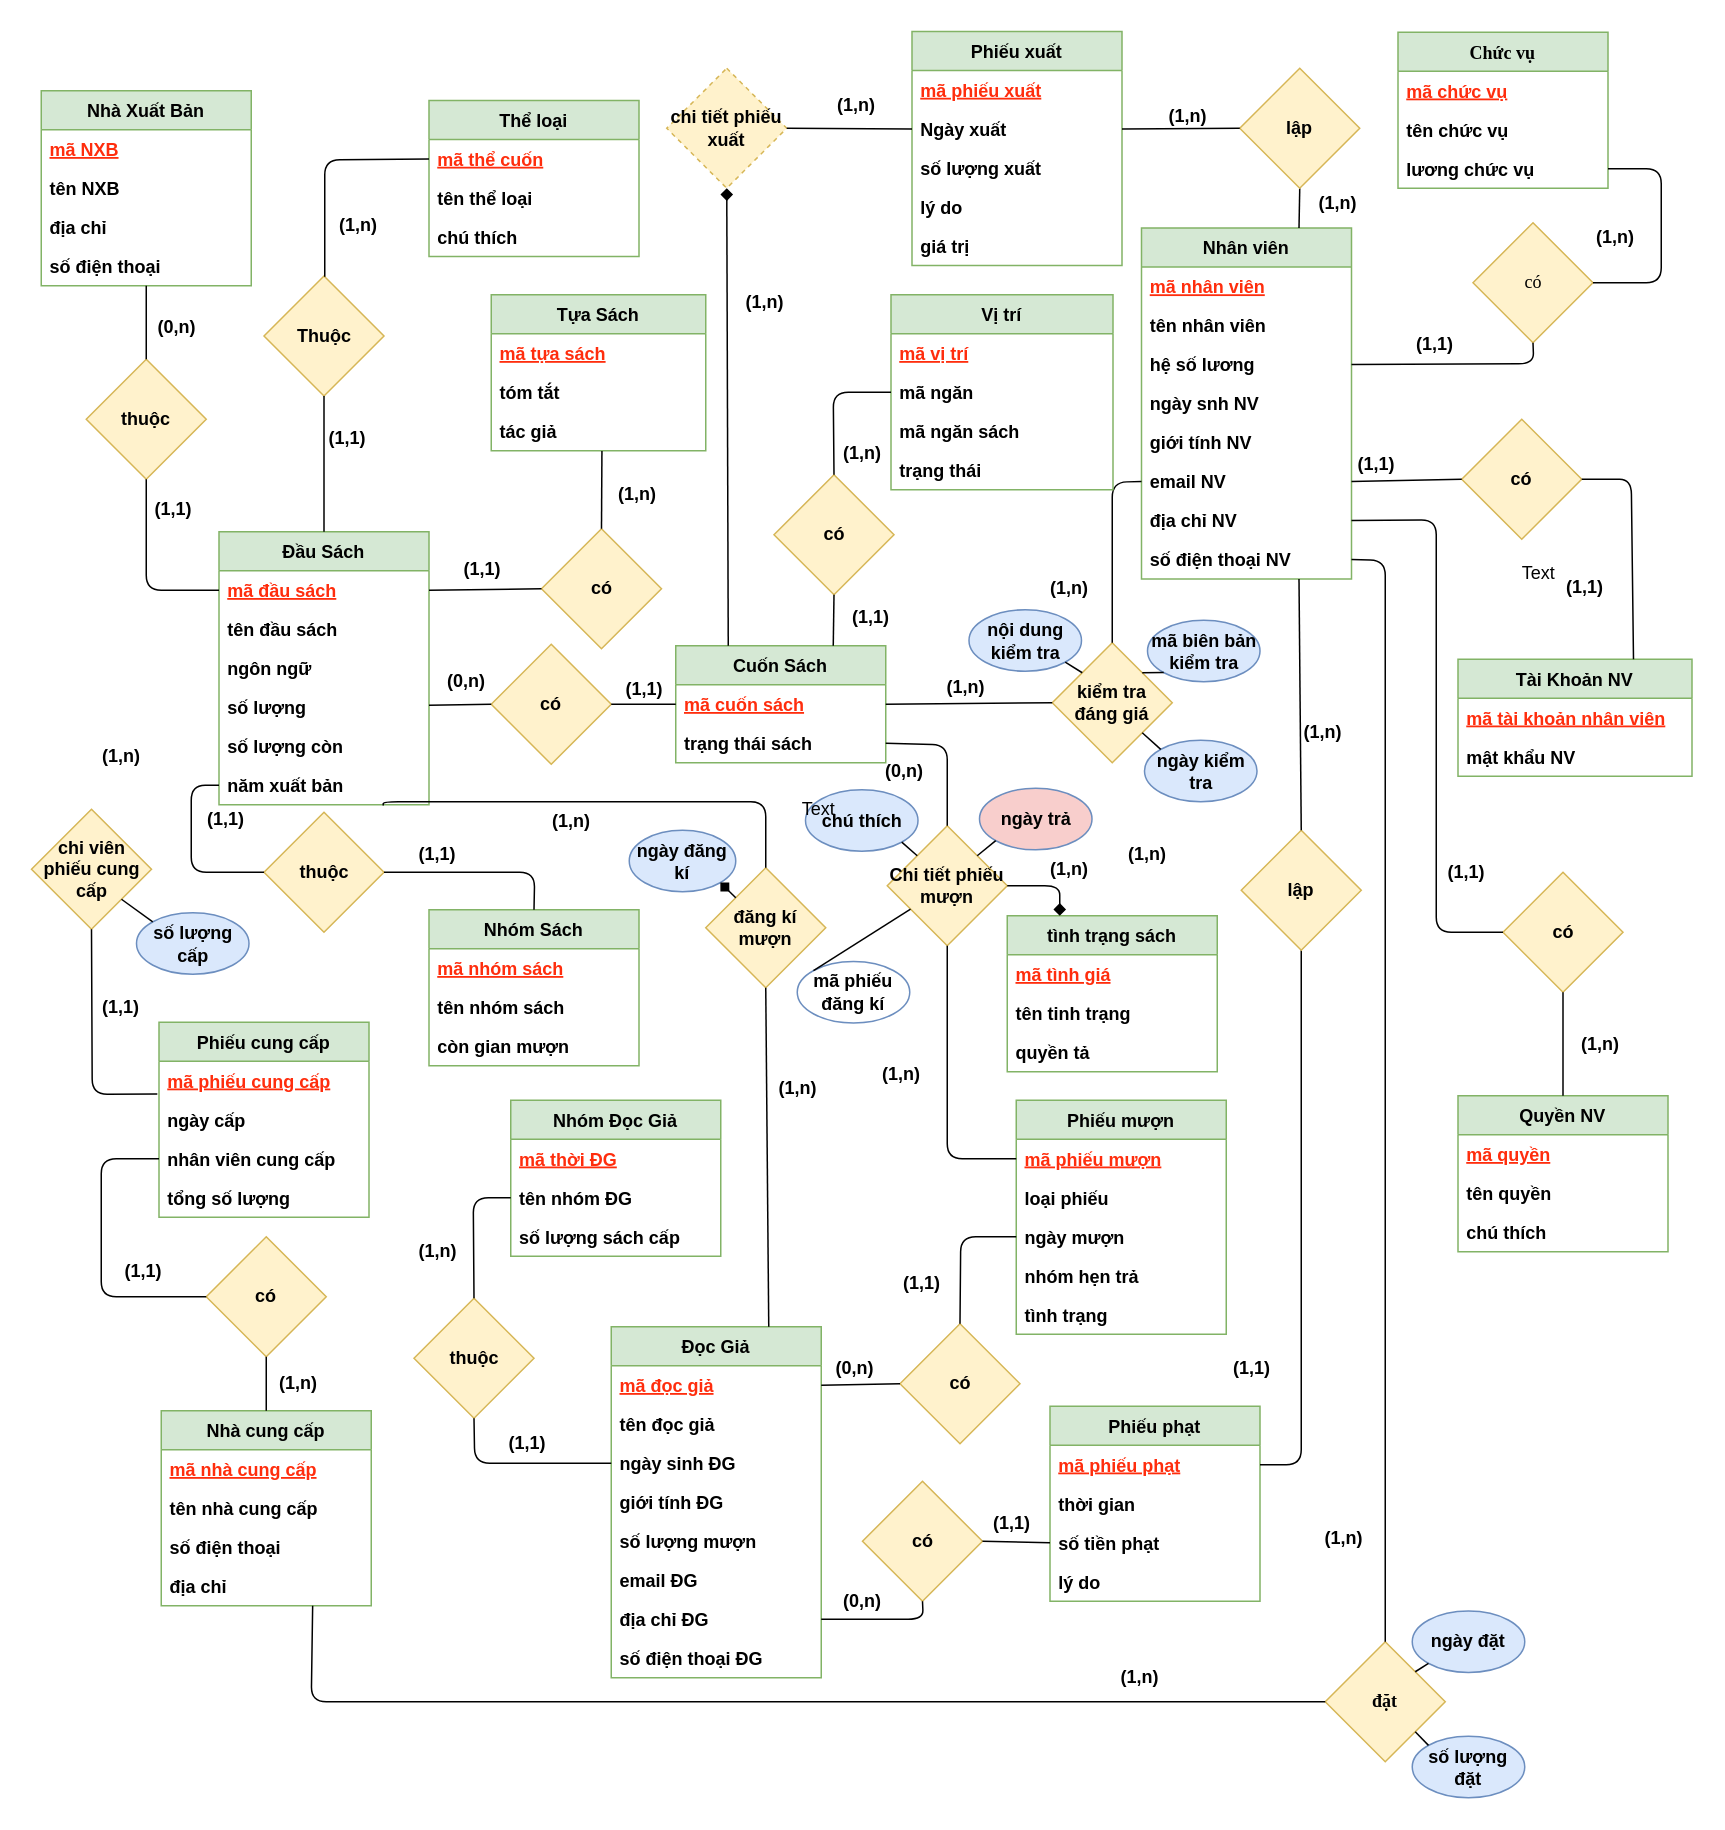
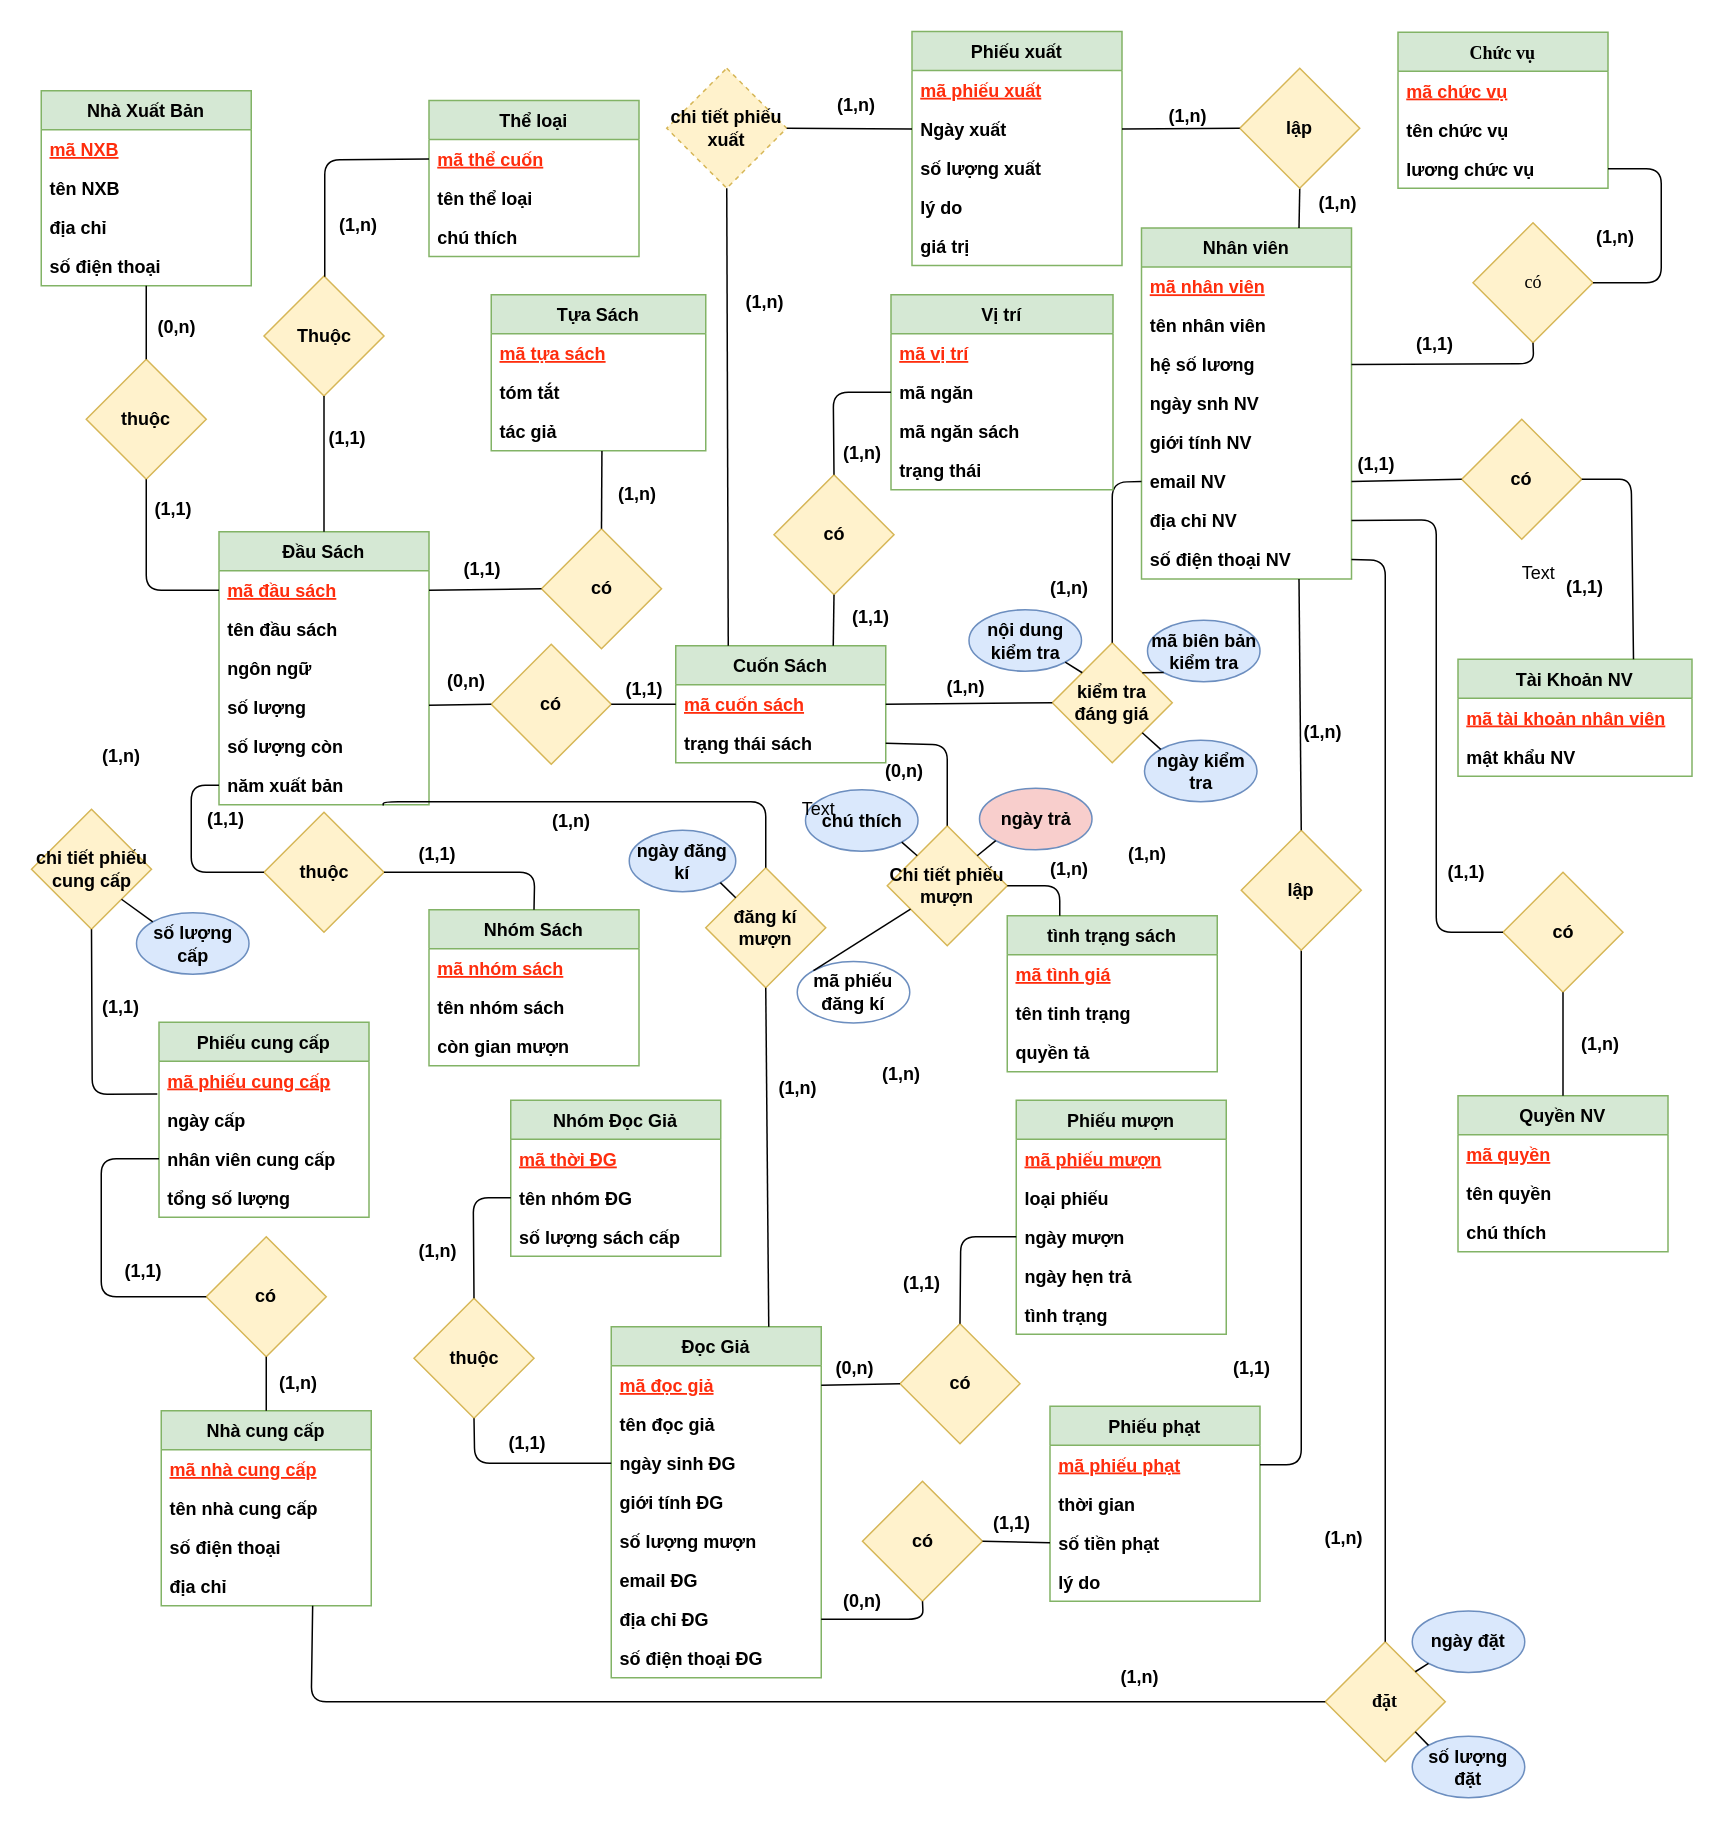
(727, 201) -> (727, 195)
(92, 869) -> (92, 869)
(729, 891) -> (725, 887)
(1060, 893) -> (1059, 897)
(947, 1081) -> none
(1080, 1277) -> (1080, 1277)
